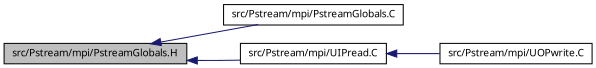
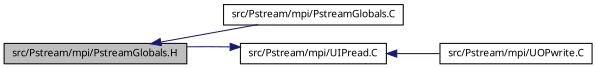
(219, 60) -> (208, 47)
